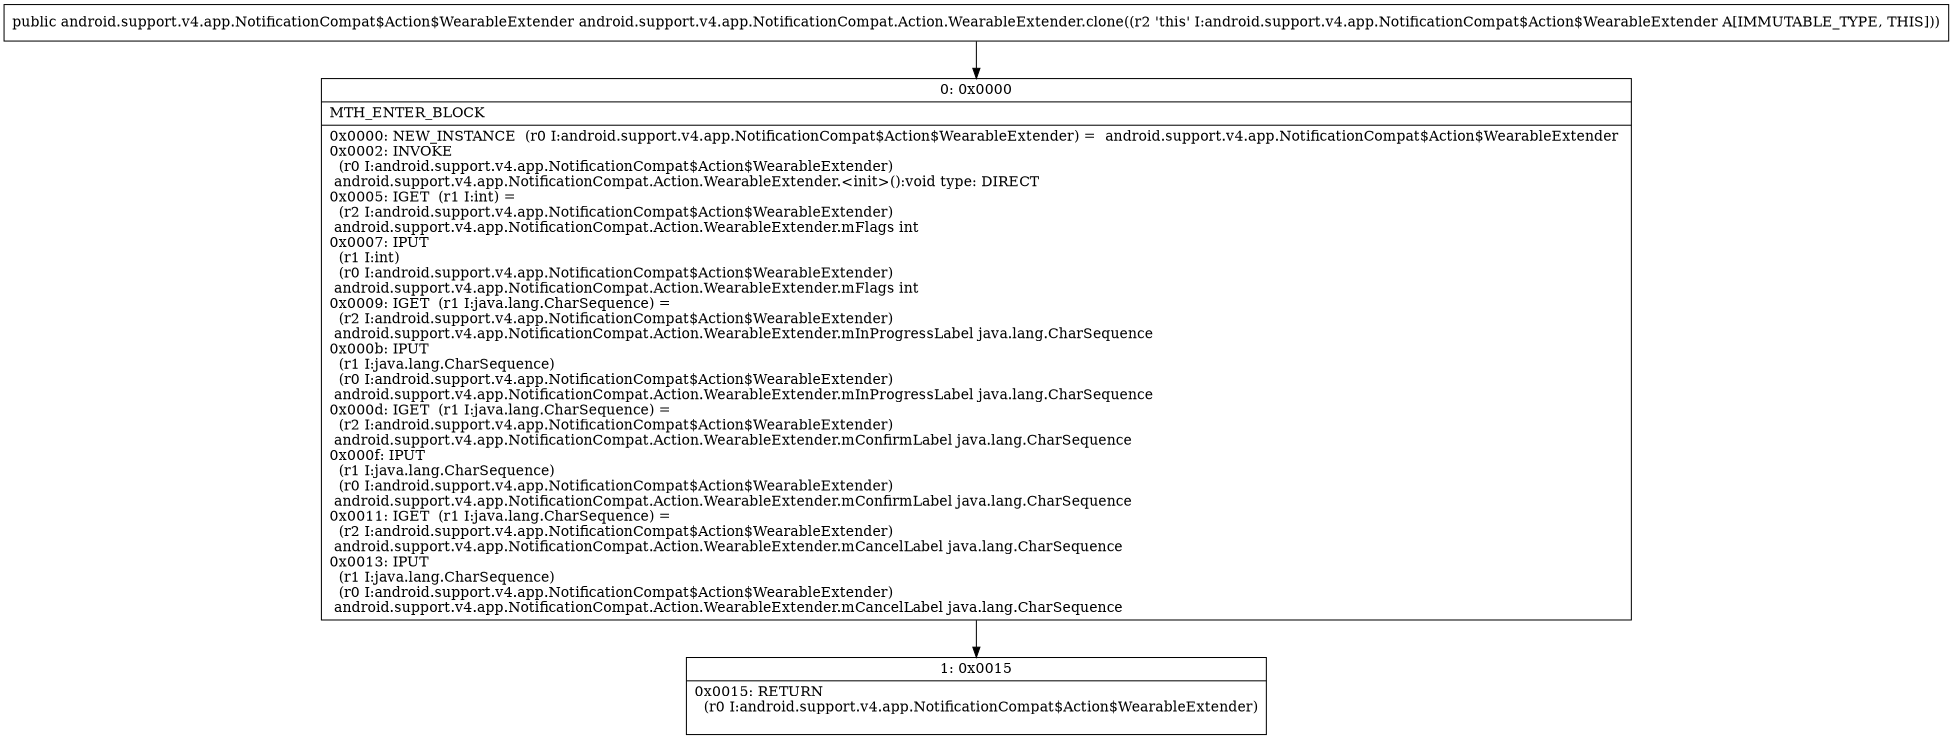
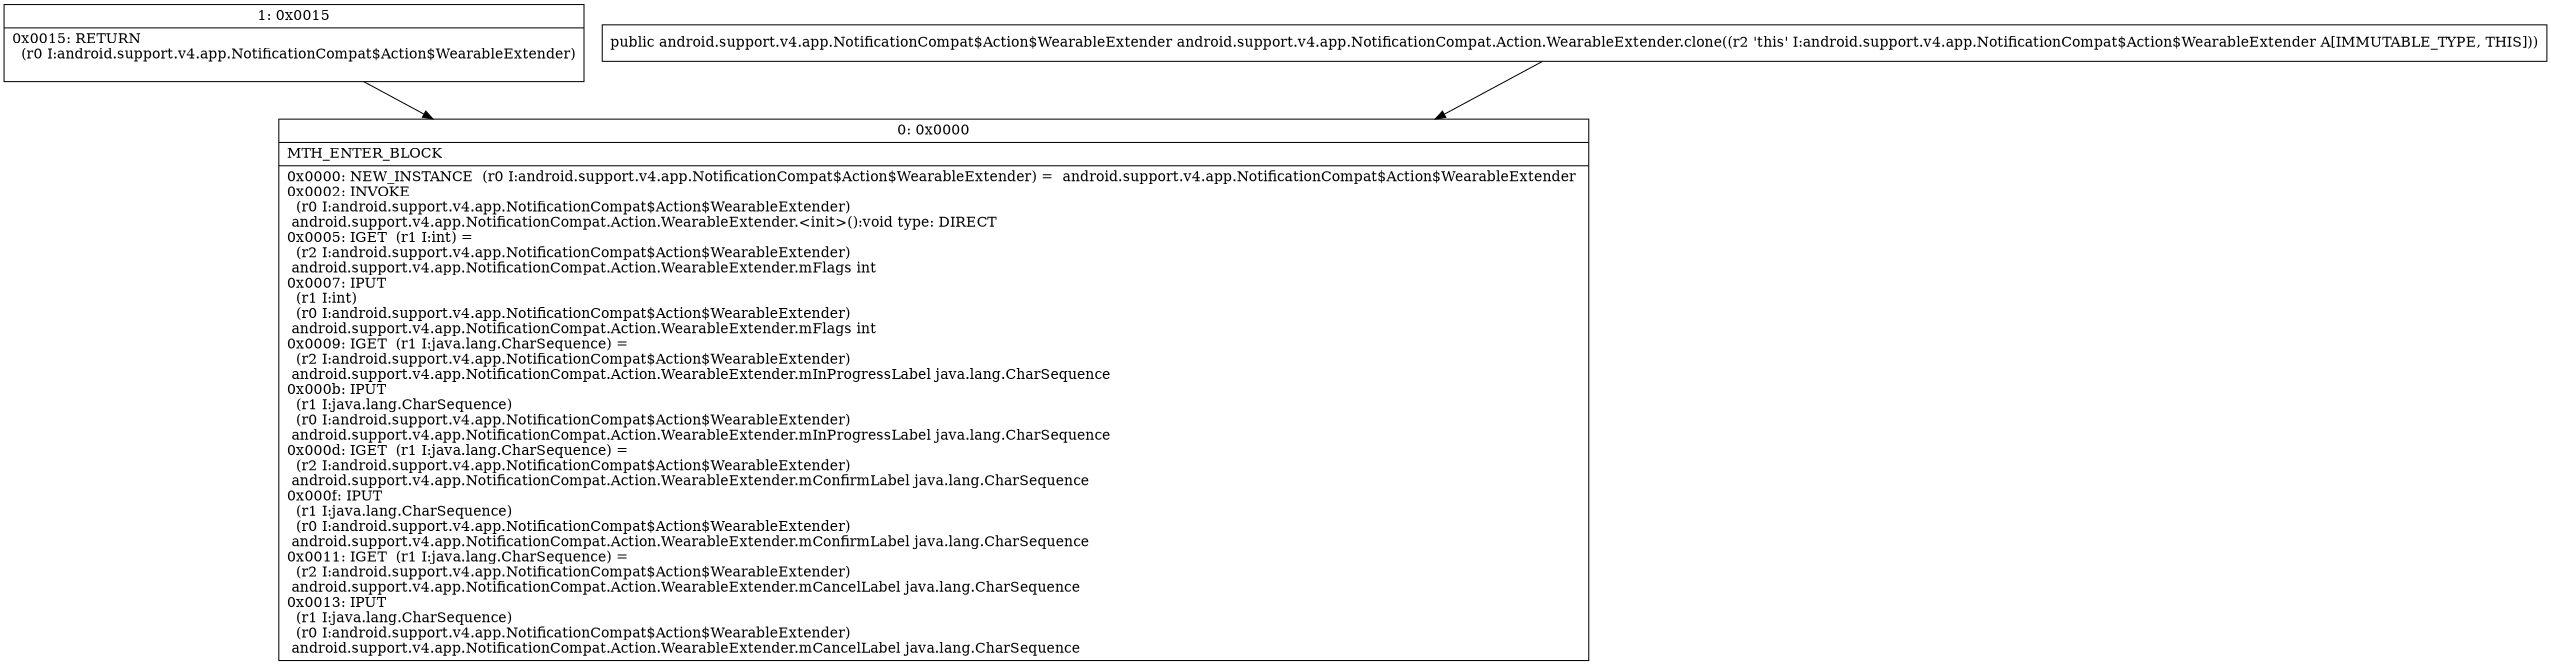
(976, 634) -> (394, 98)
